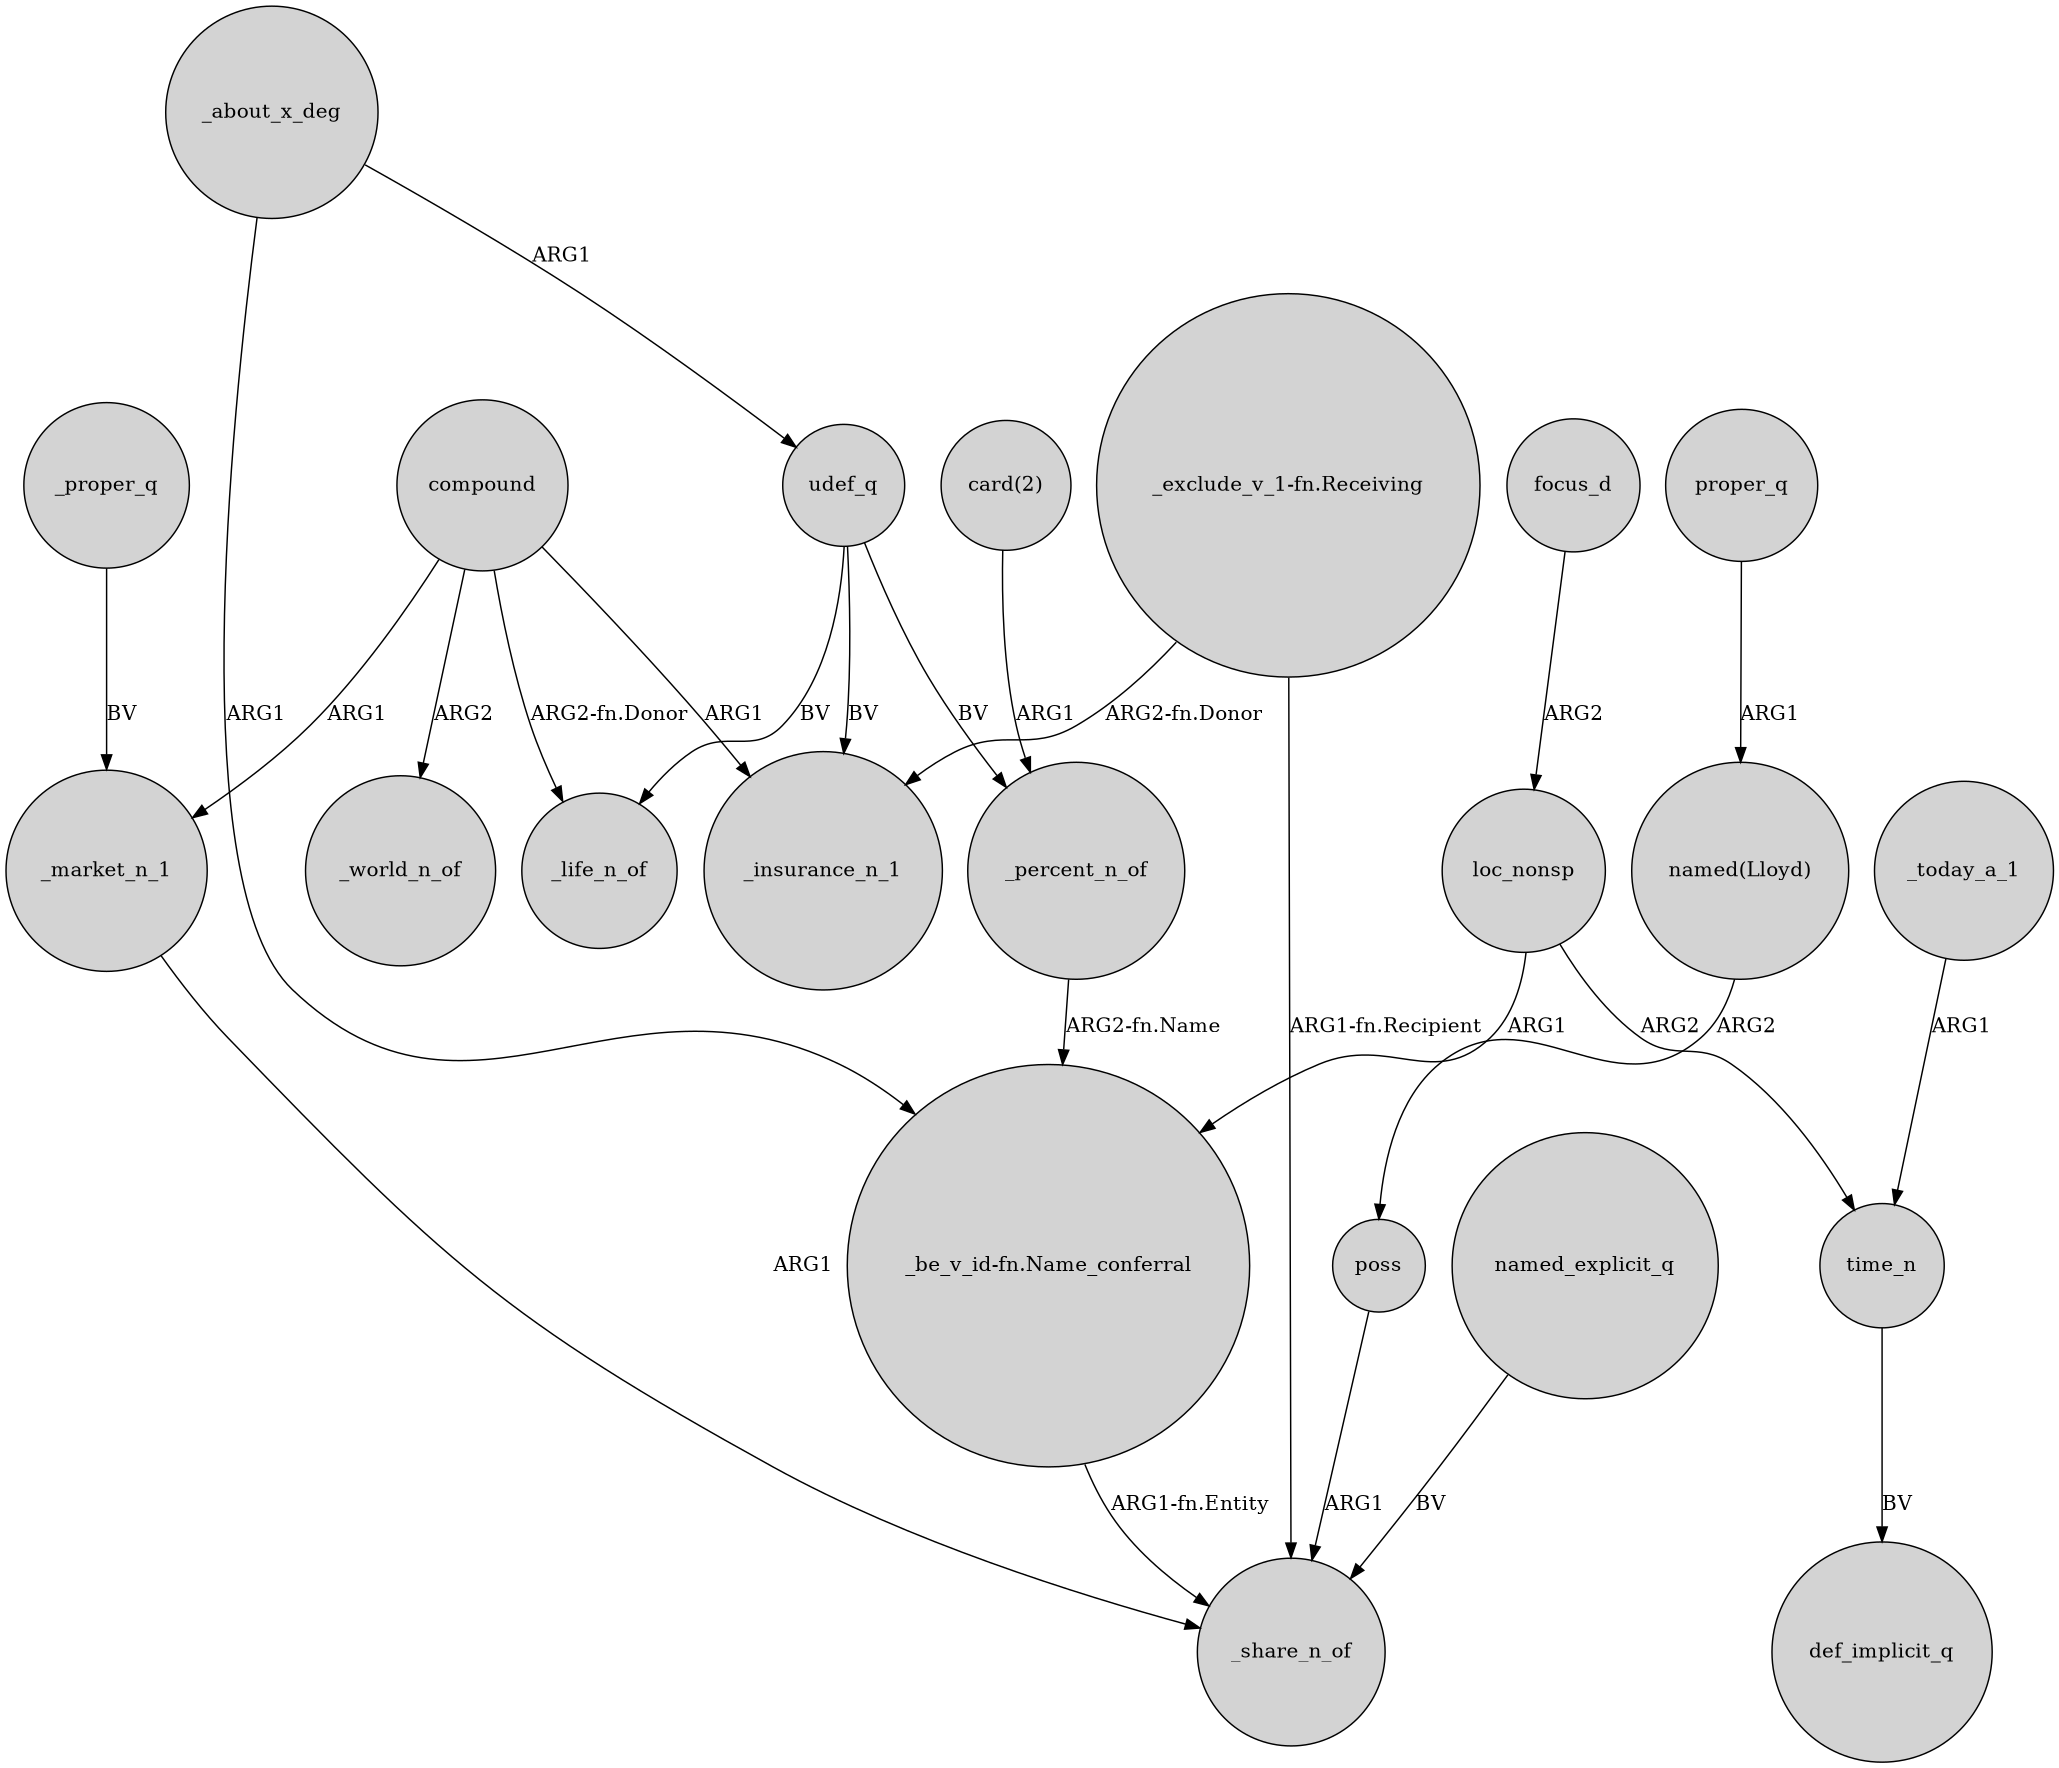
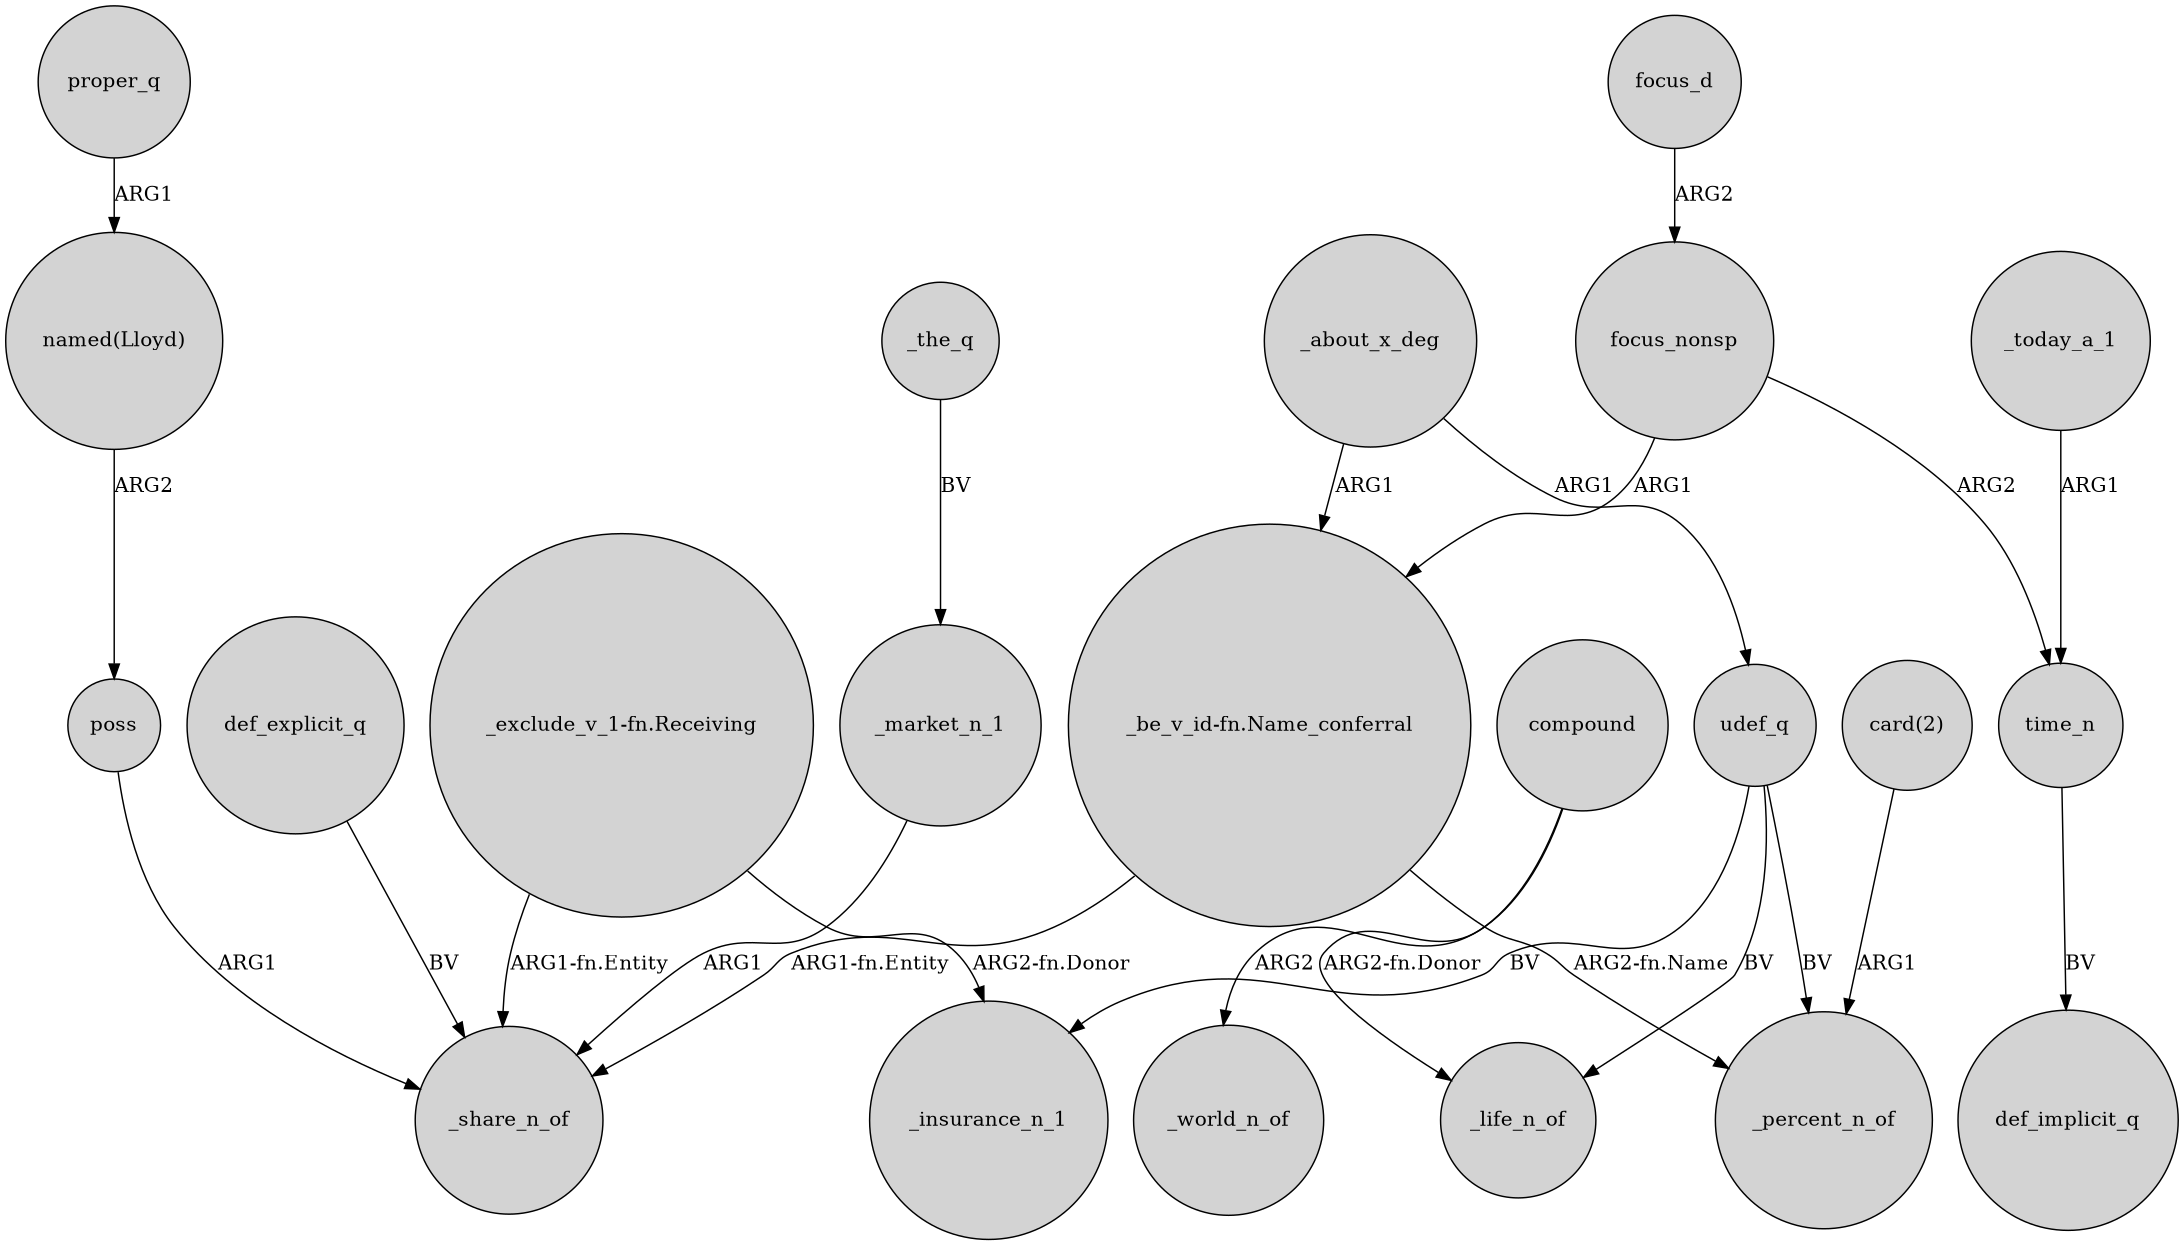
(107, 485) -> (941, 341)
(644, 654) -> none
(336, 698) -> none
(1524, 871) -> (1675, 341)
(1066, 1014) -> (1562, 966)
(1386, 1027) -> (590, 964)
(1585, 1266) -> (296, 725)
